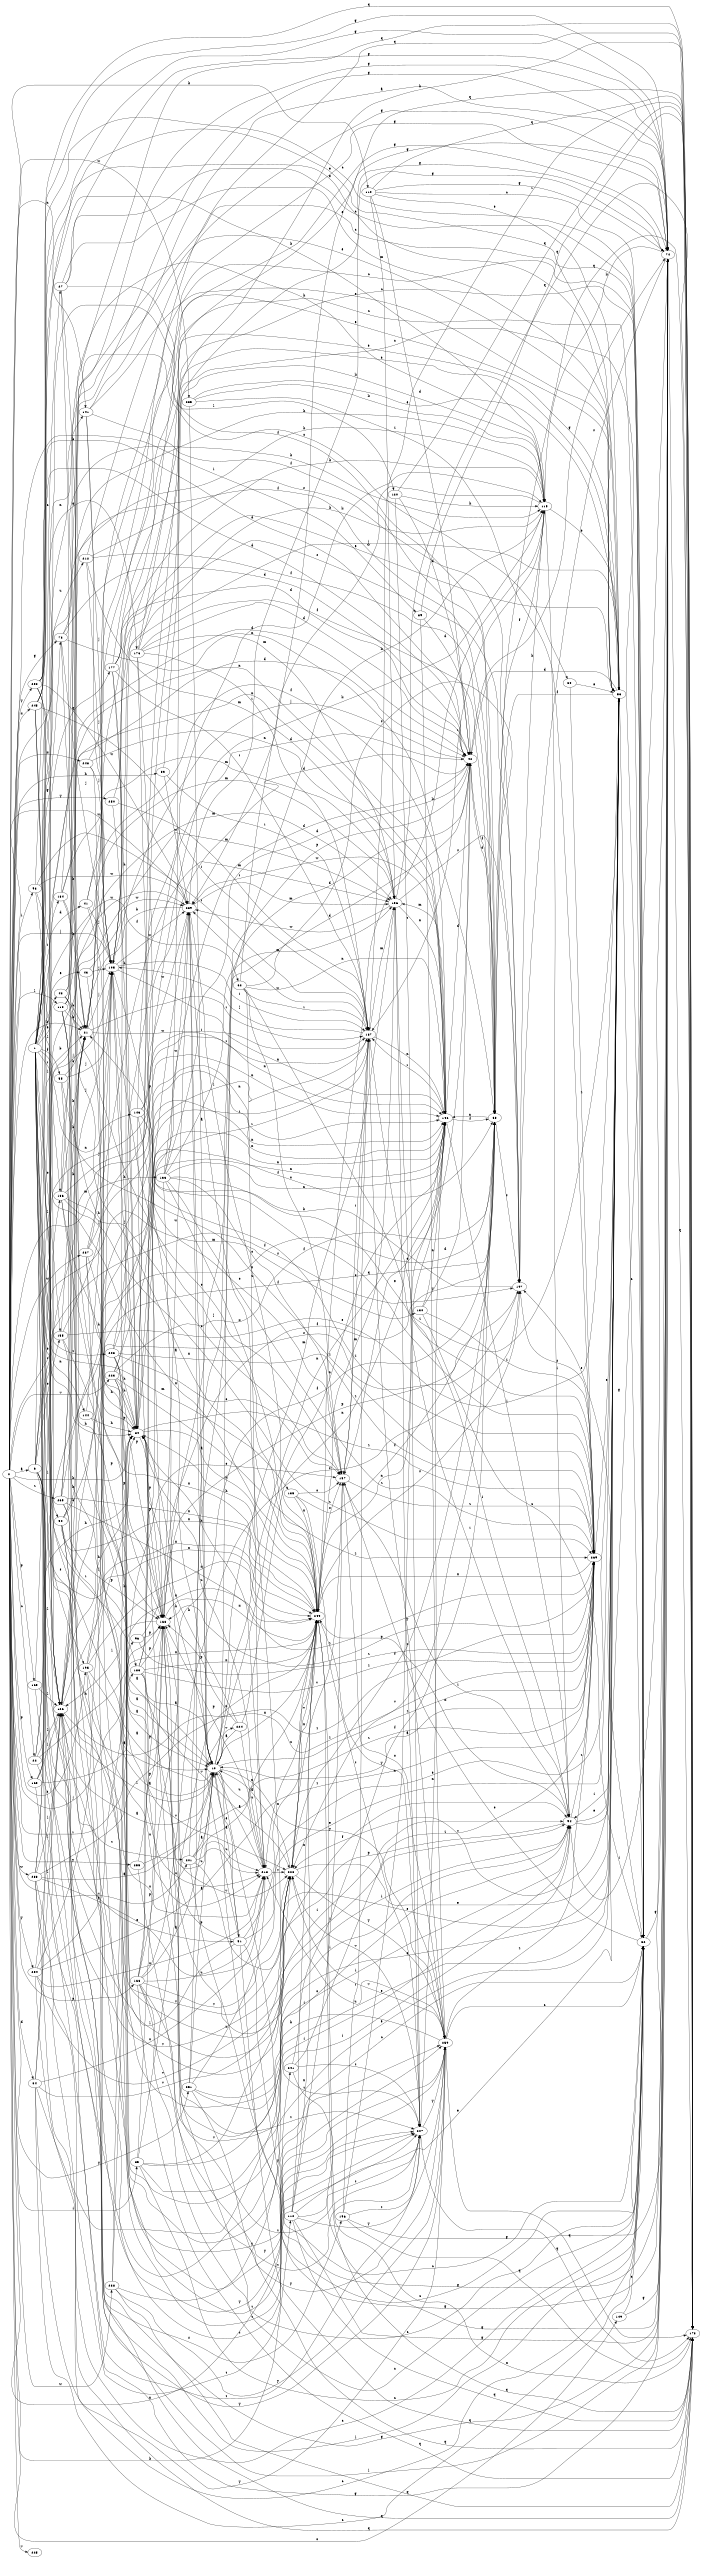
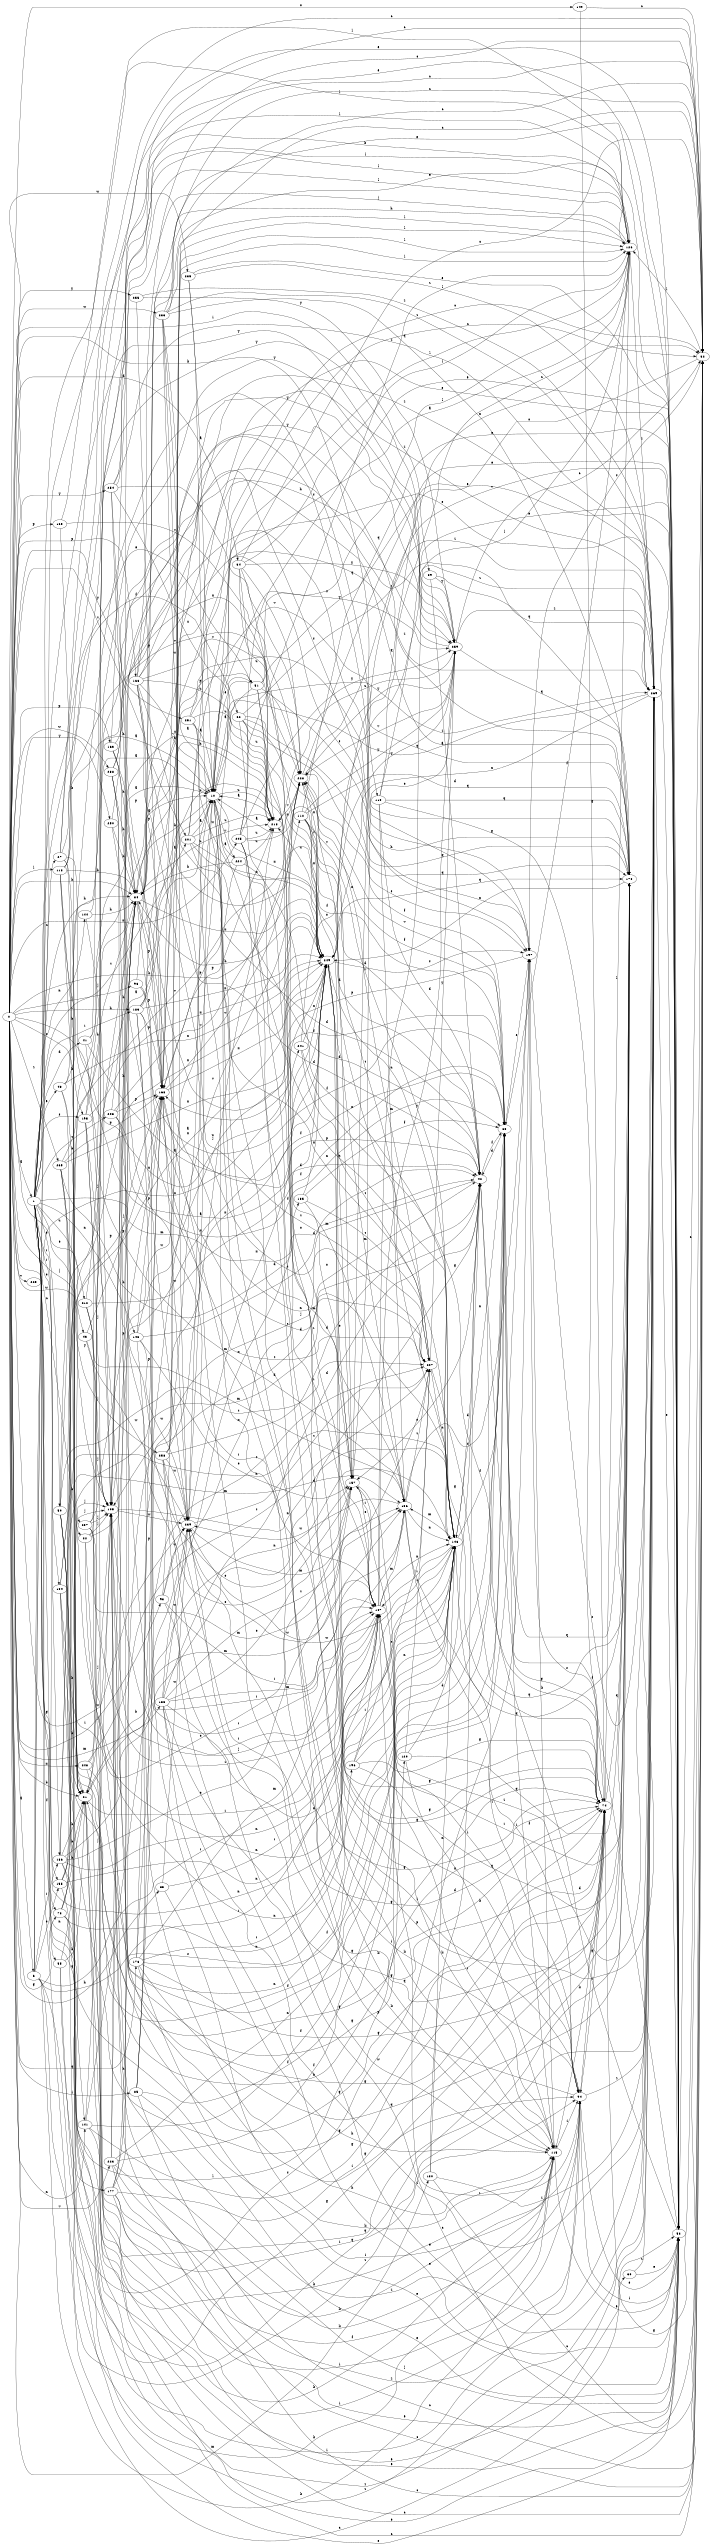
(382, 89) -> (352, 2144)
none -> (14, 1109)
(212, 1195) -> (598, 2008)
